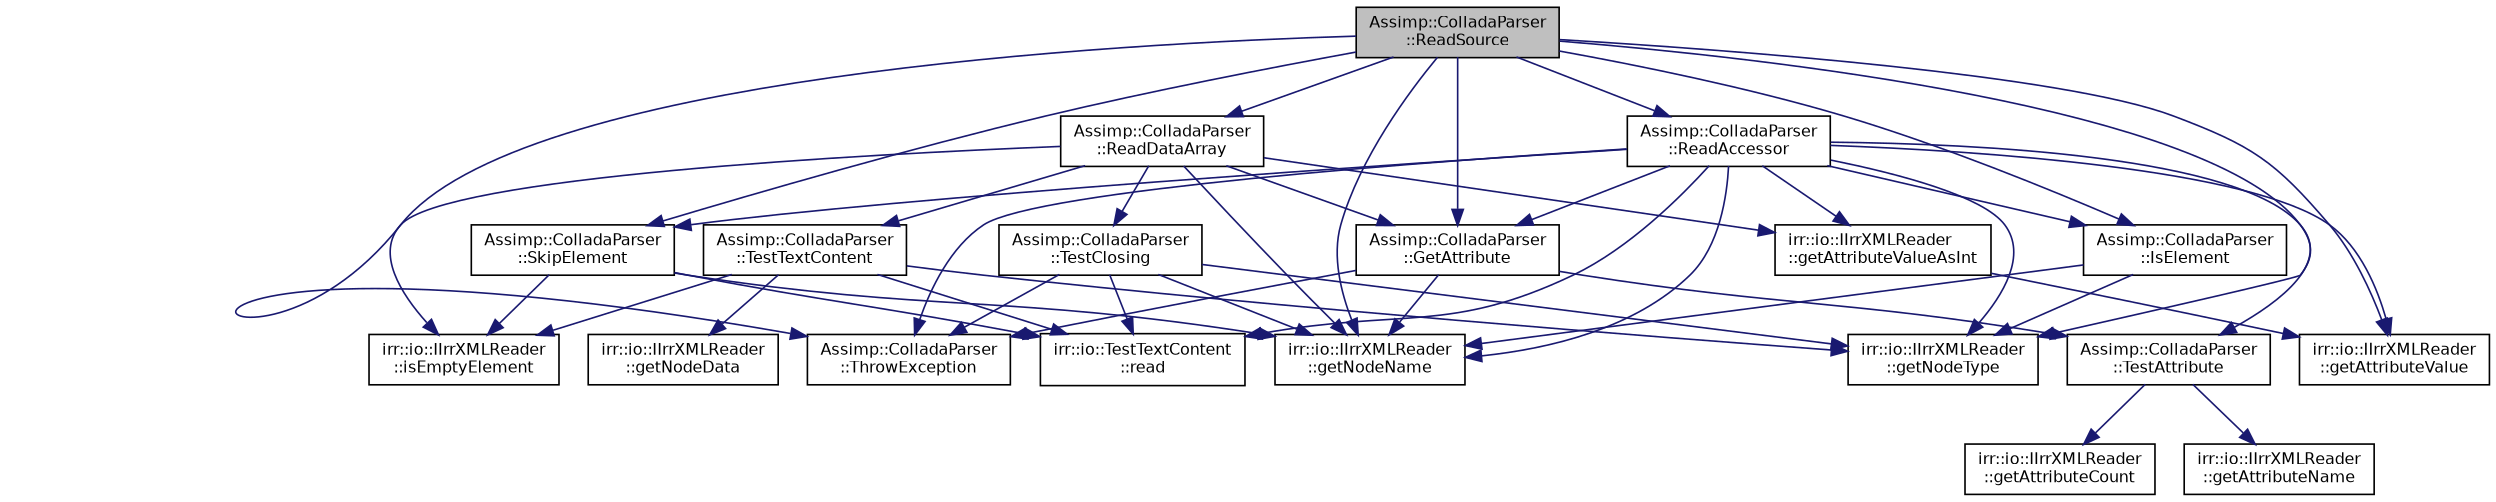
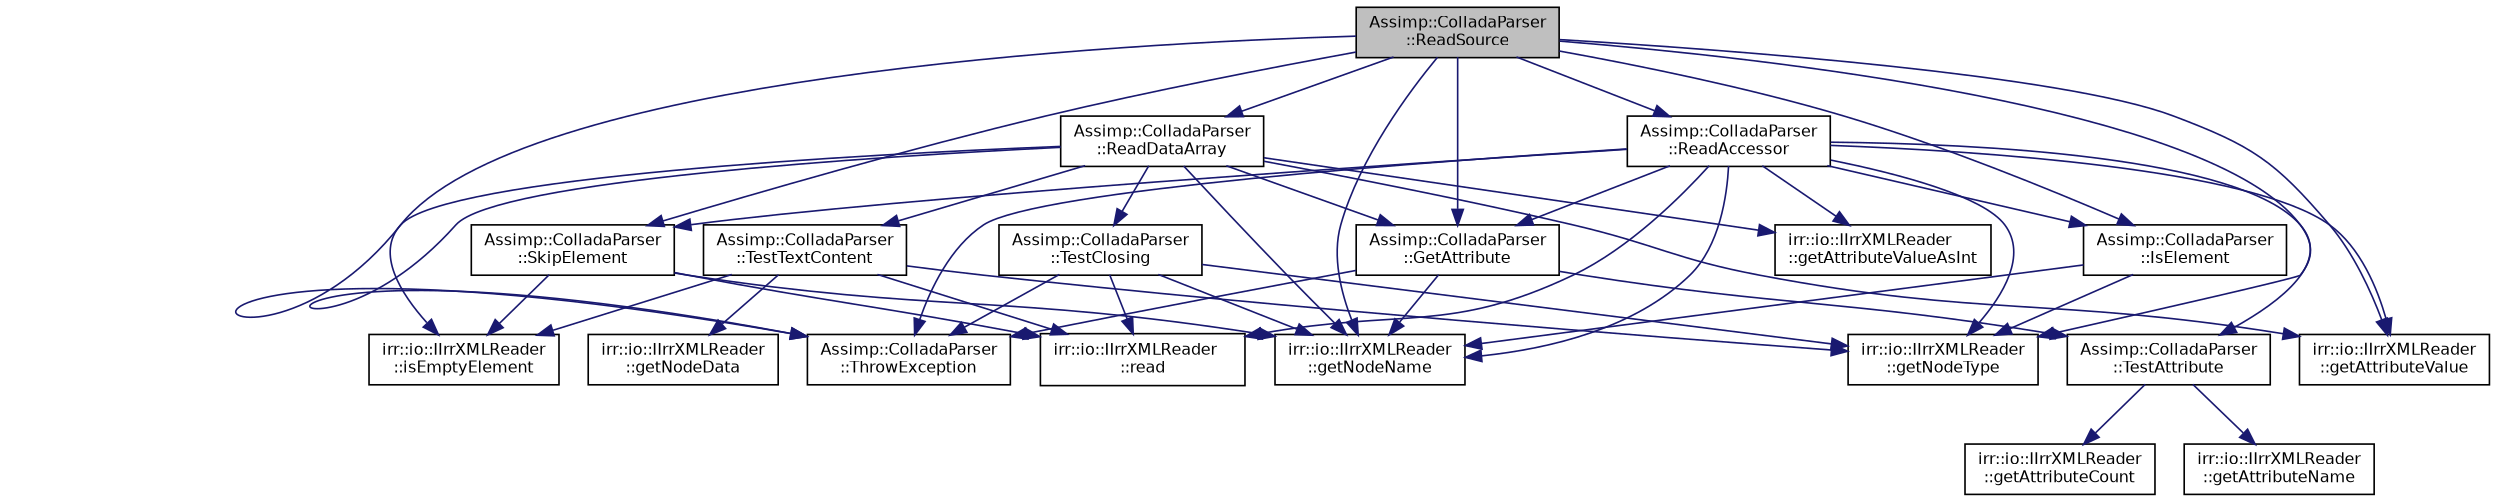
none -> (440, 239)
(2137, 303) -> (1769, 277)
(1143, 360) -> (1143, 360)
